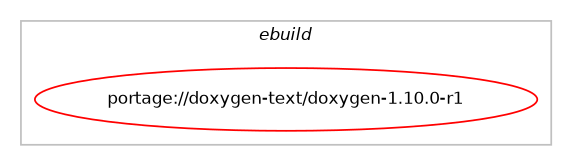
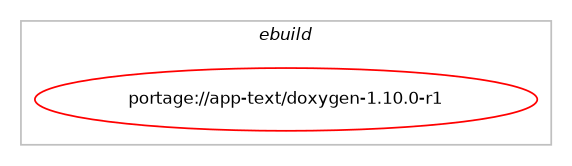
(286, 99) -> (286, 99)
